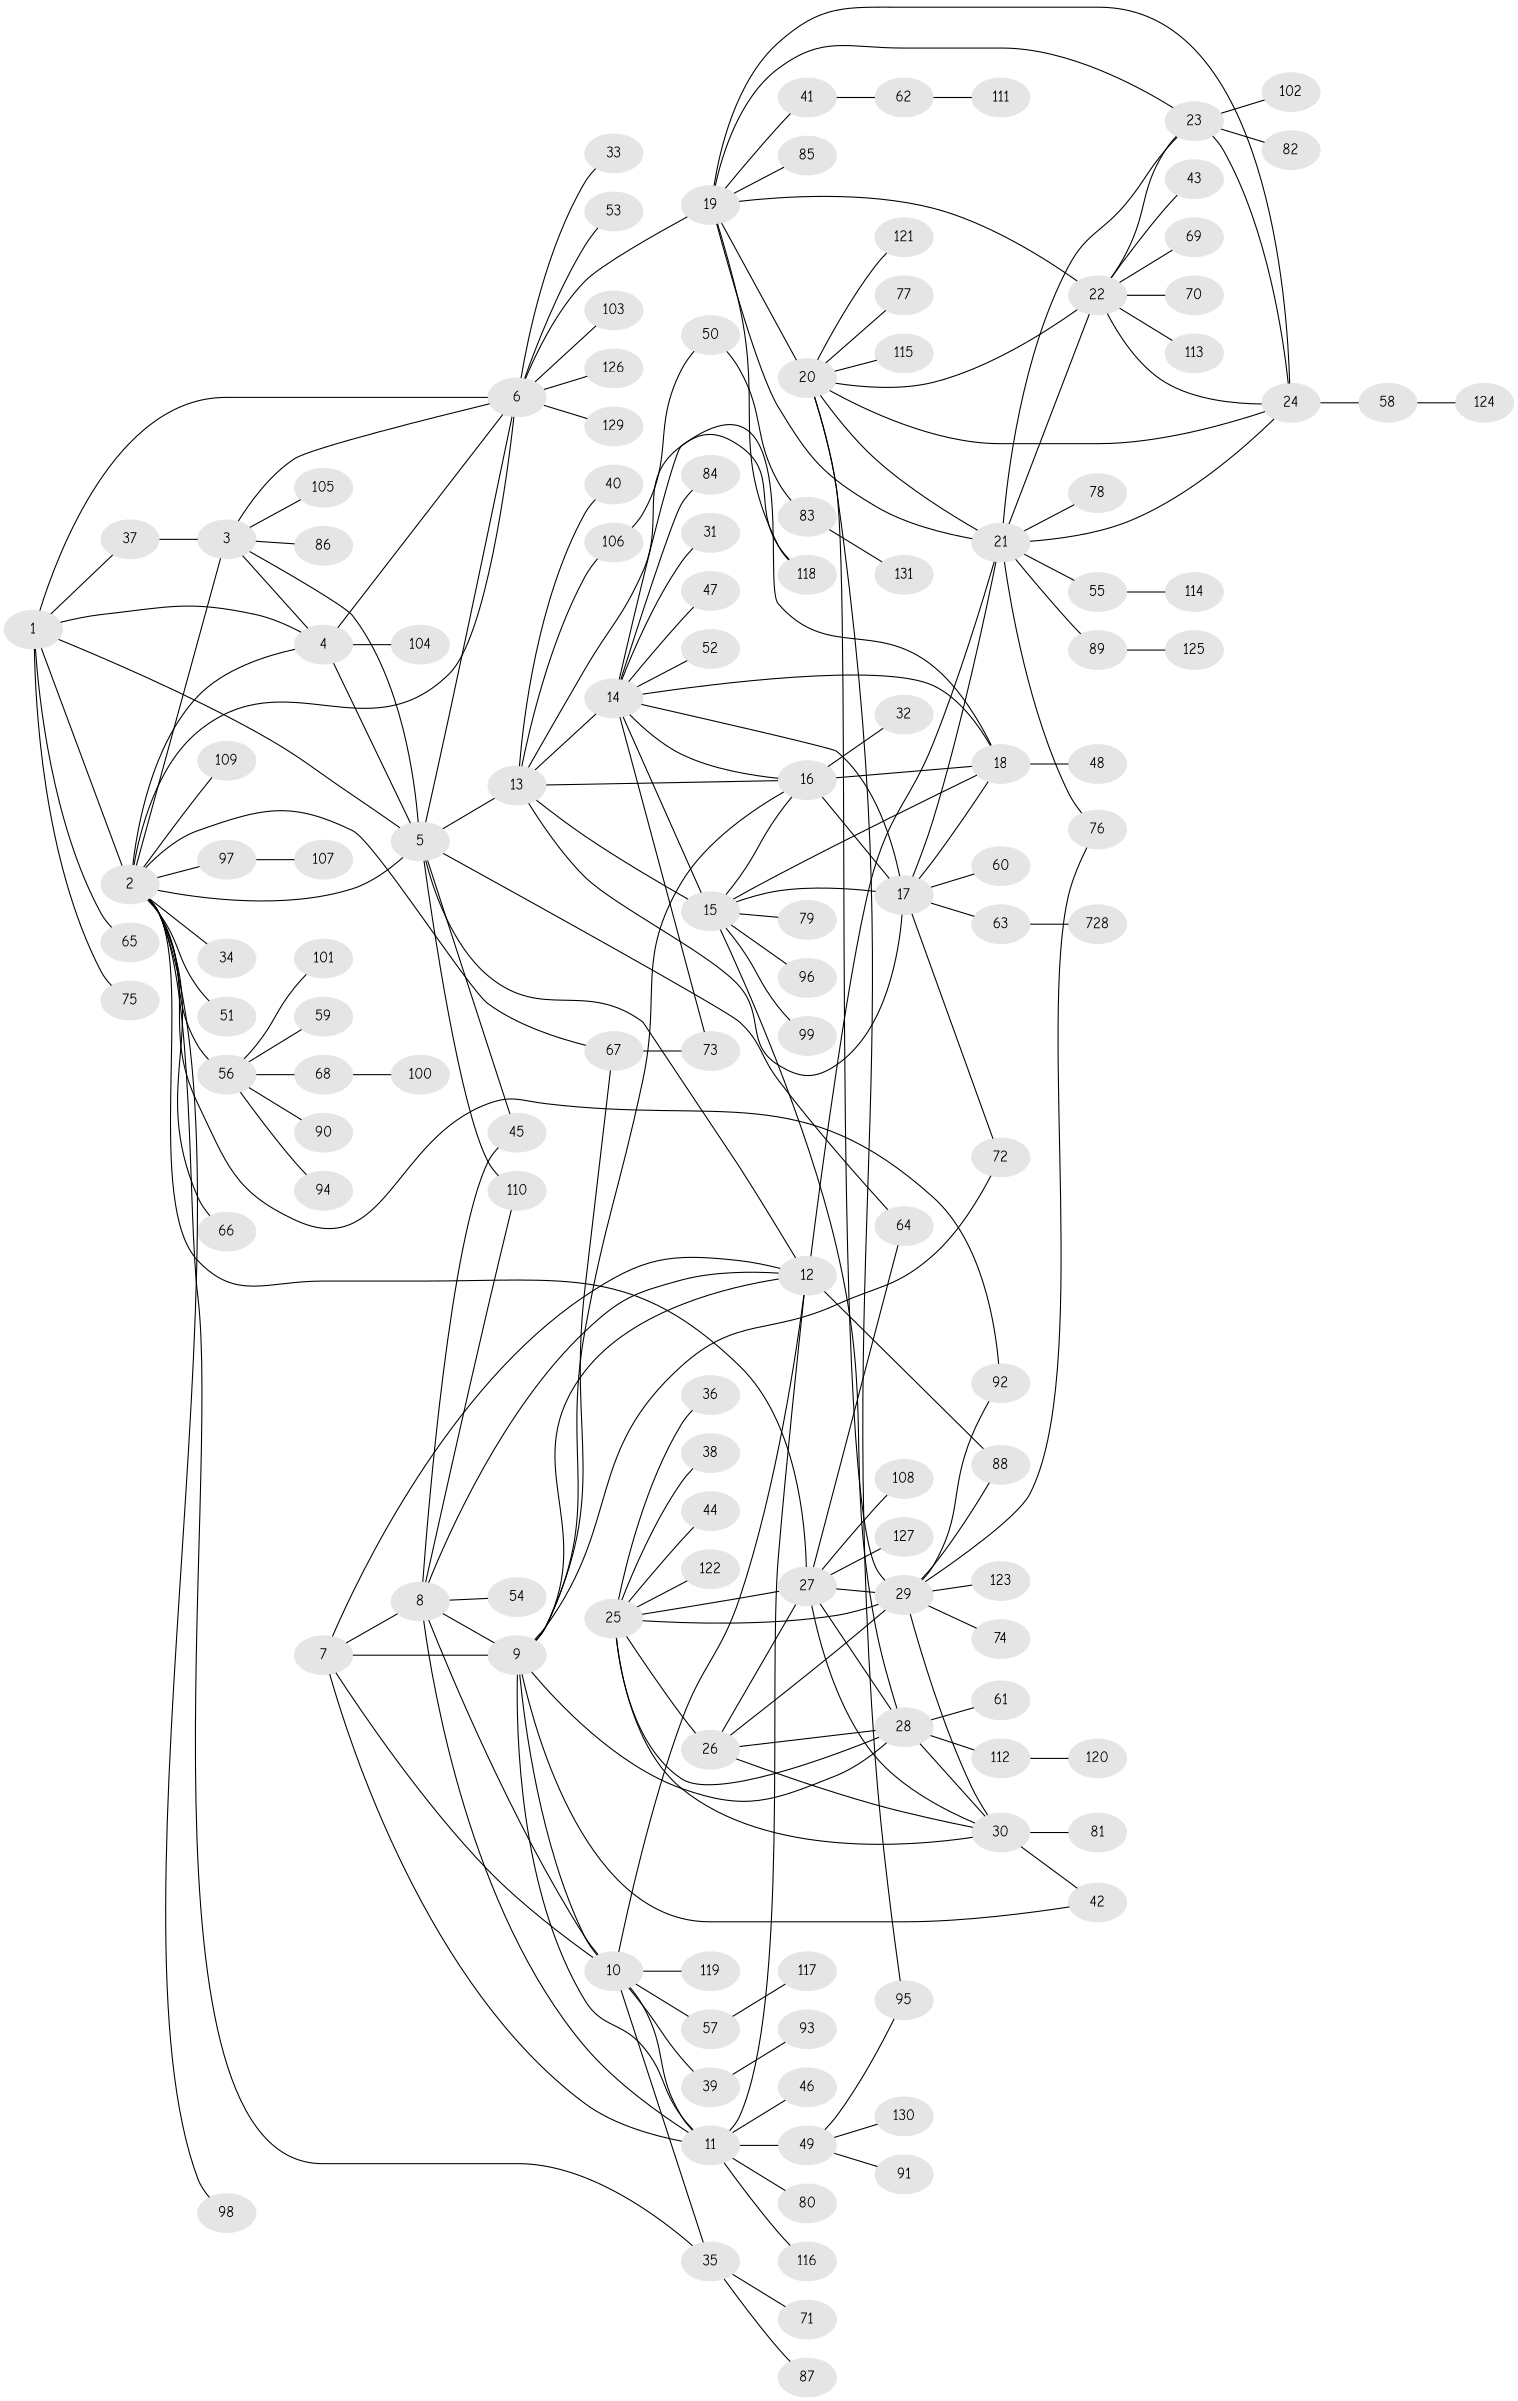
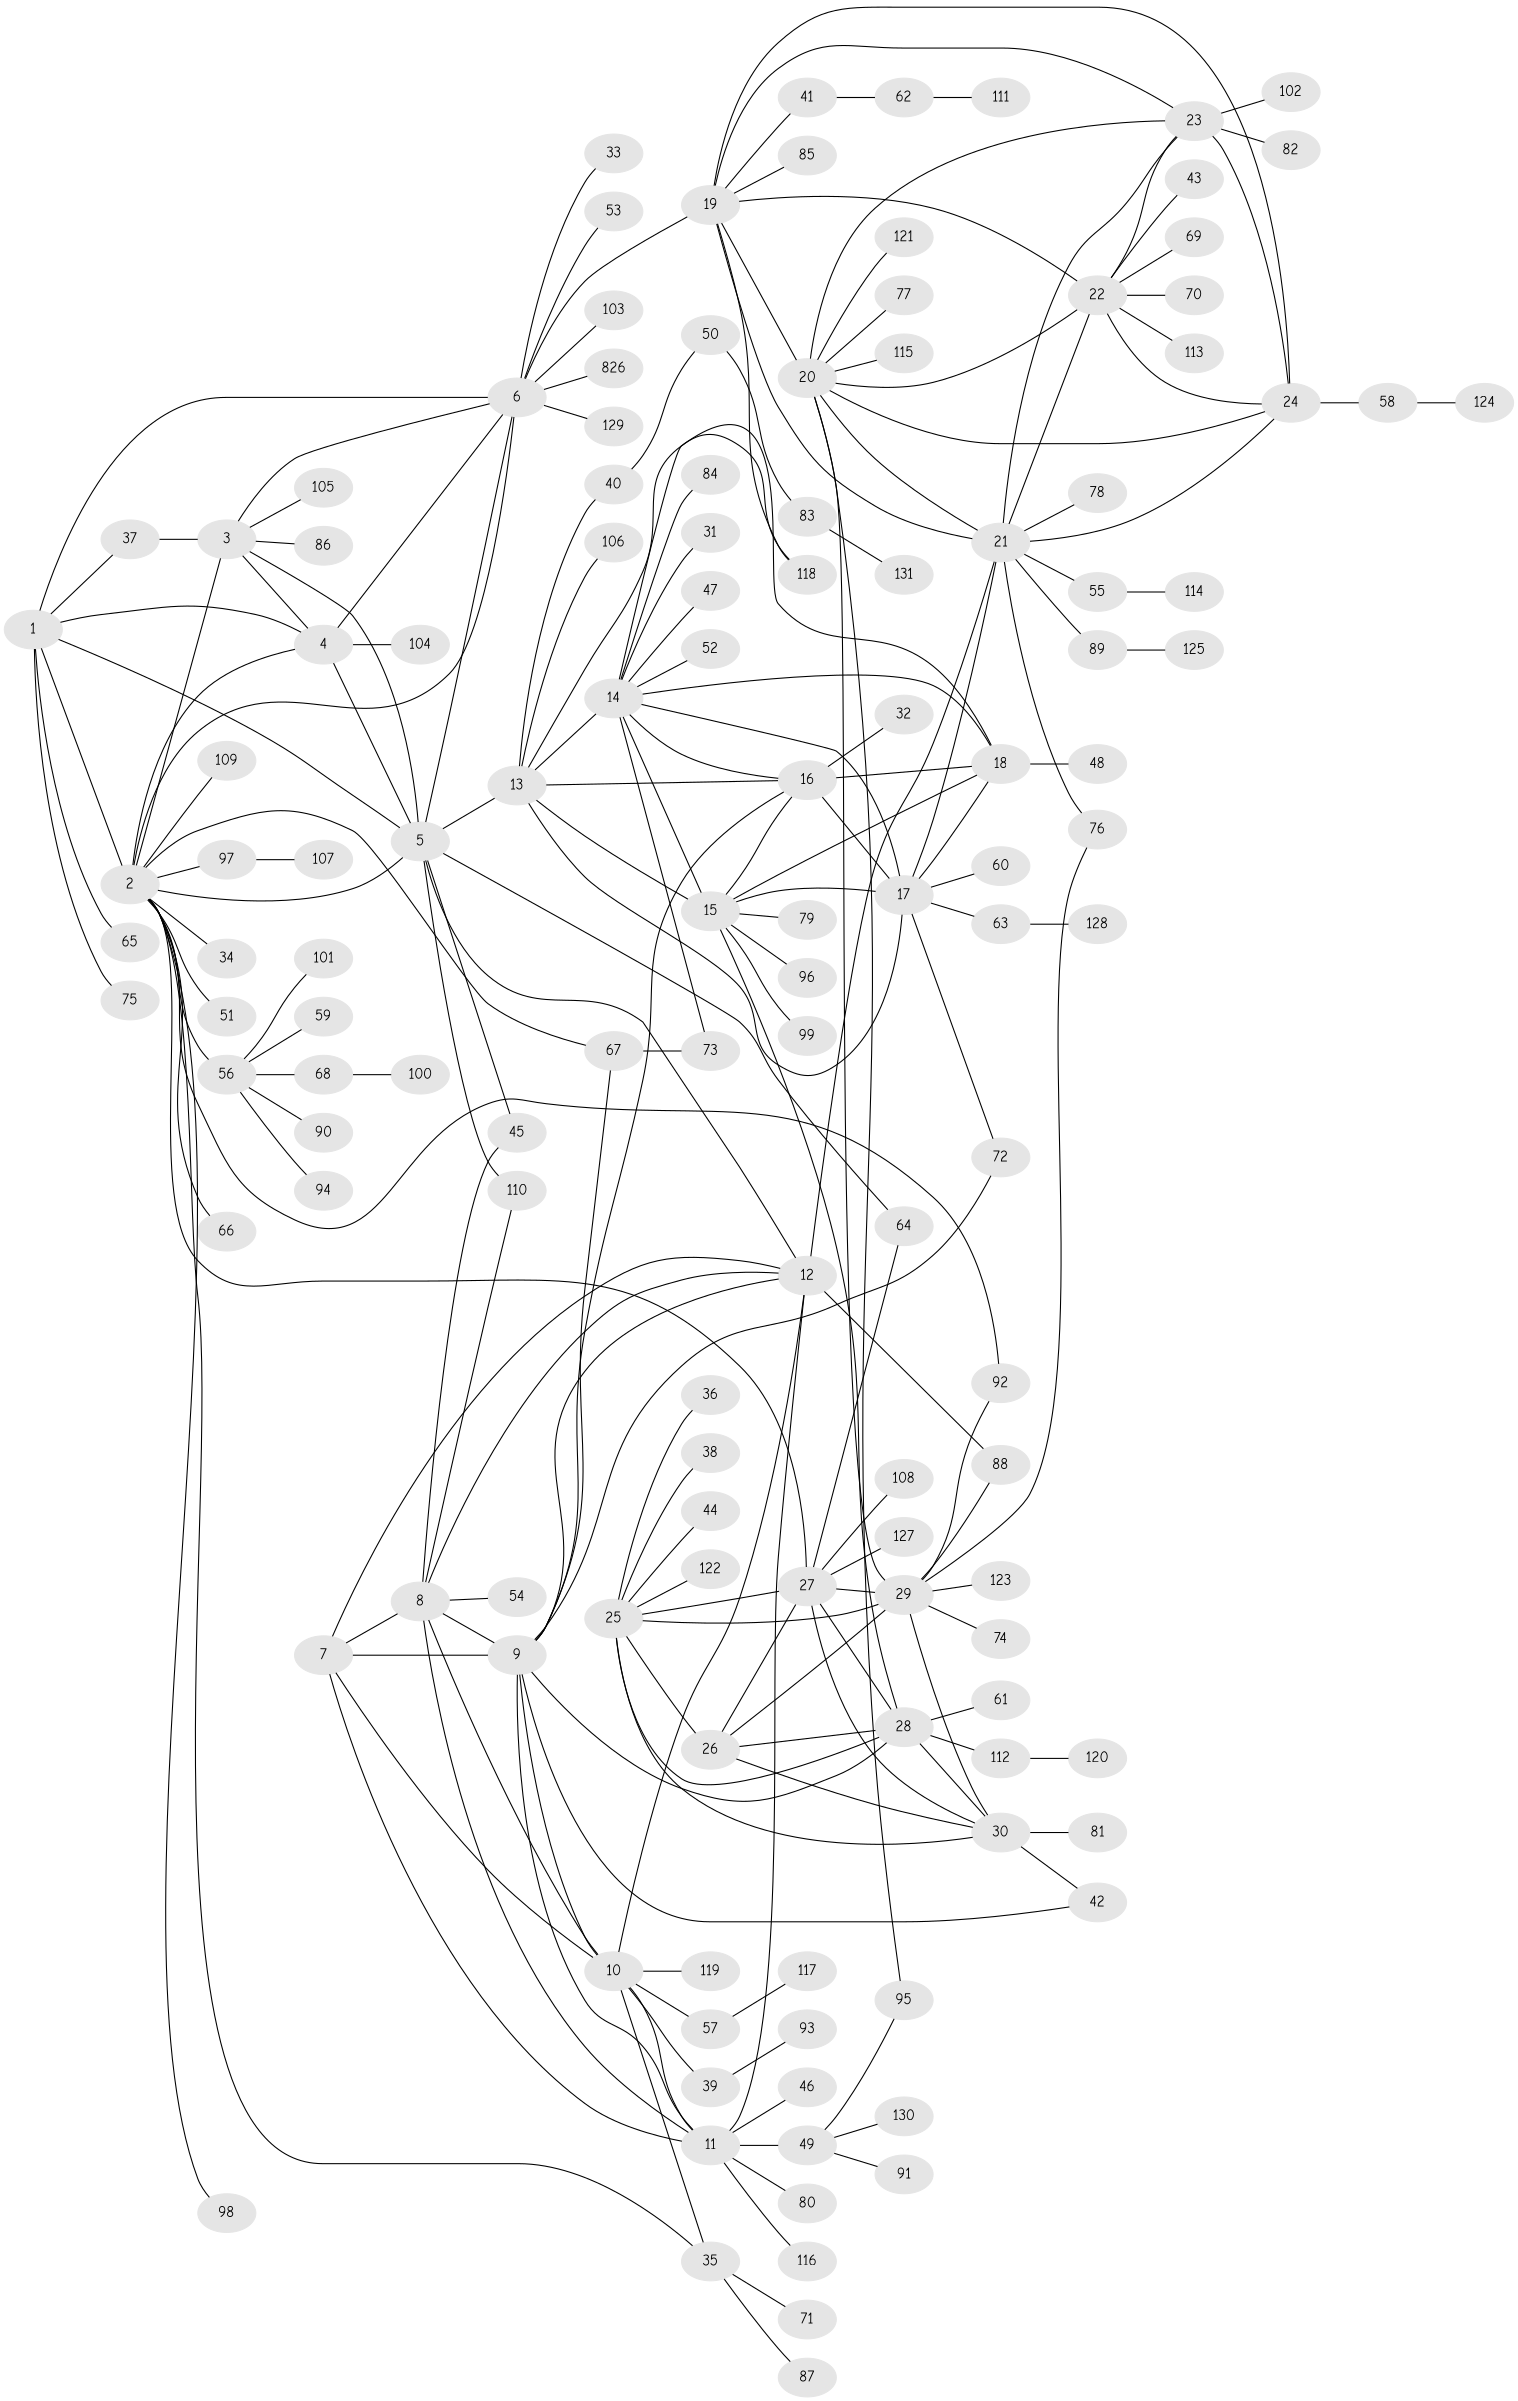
none -> (934, 170)
(614, 368) -> (614, 368)
(663, 440) -> (663, 411)
(1098, 924) -> (1098, 924)
